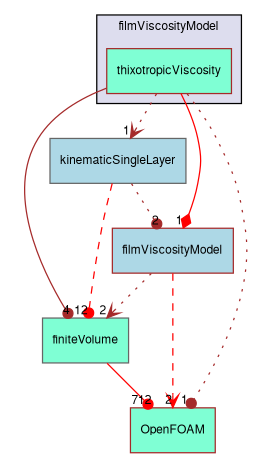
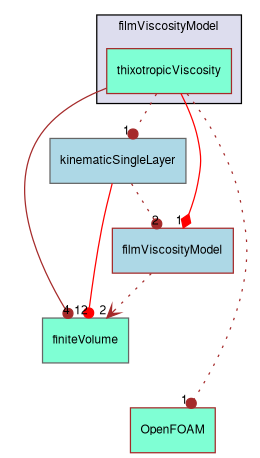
(146, 111) -> (146, 111)
(99, 245) -> (99, 245)
(173, 334) -> none
(126, 382) -> none
